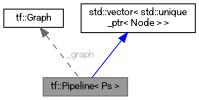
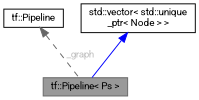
(34, 18) -> (34, 18)
